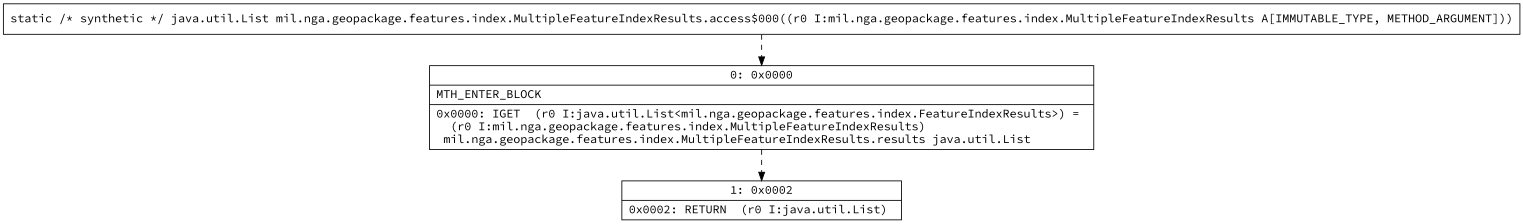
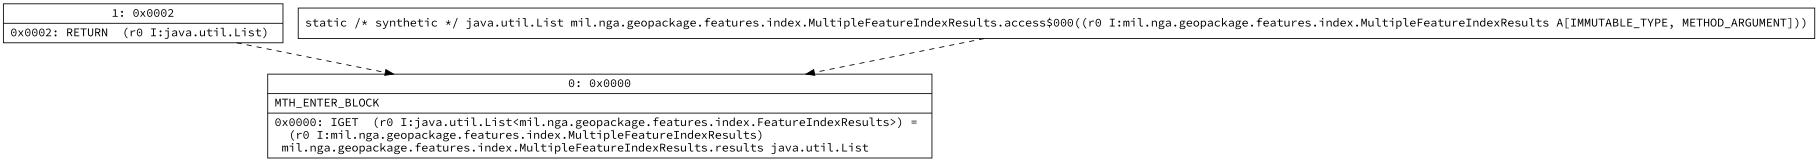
(762, 161) -> (311, 58)
